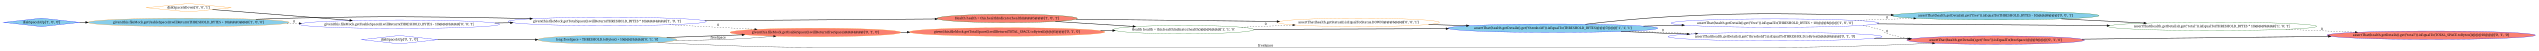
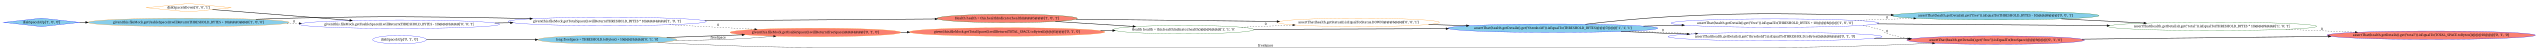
(400, 40) -> (400, 40)
